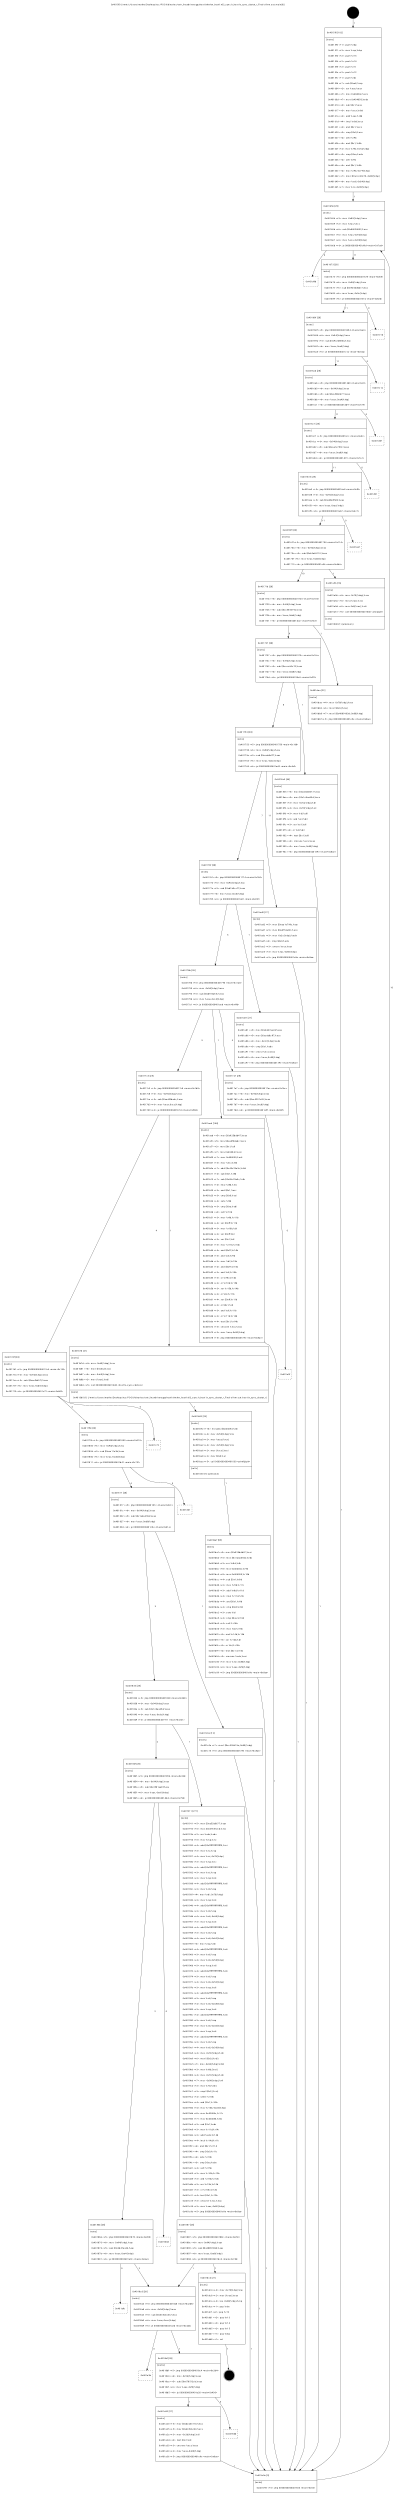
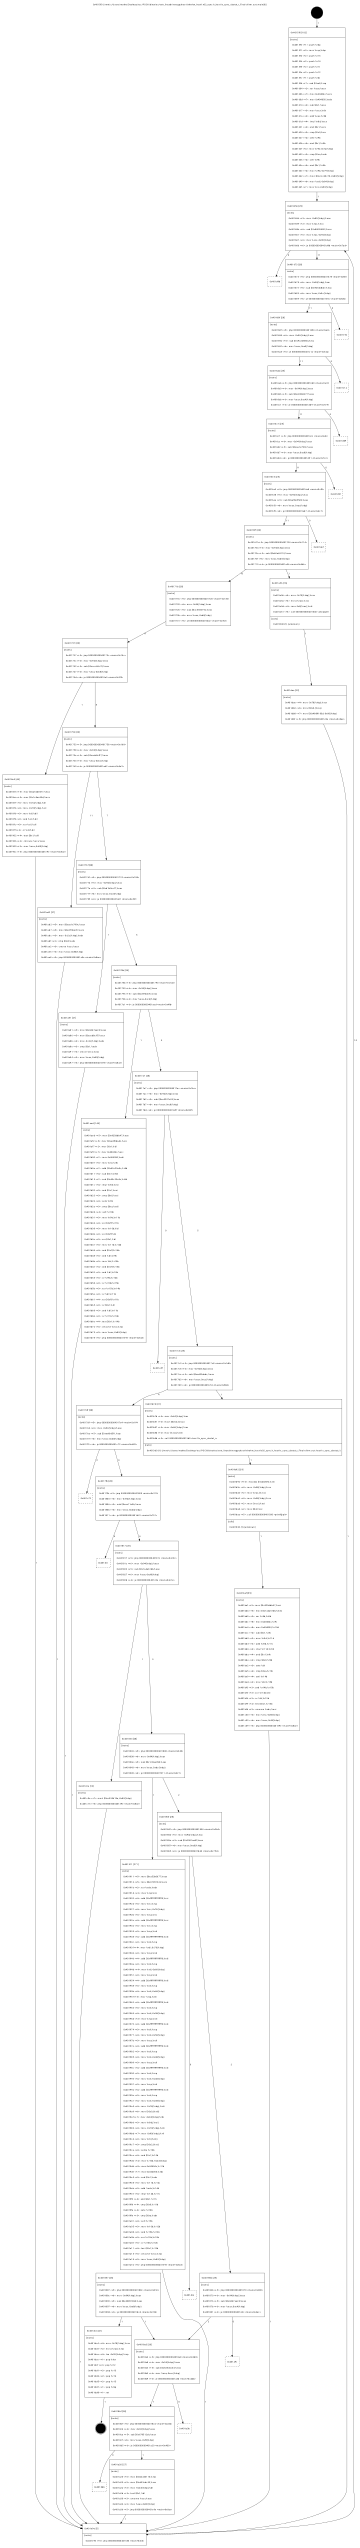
(329, 653) -> (308, 656)
(190, 1040) -> (183, 1230)
